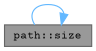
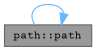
(48, 36) -> (48, 36)
